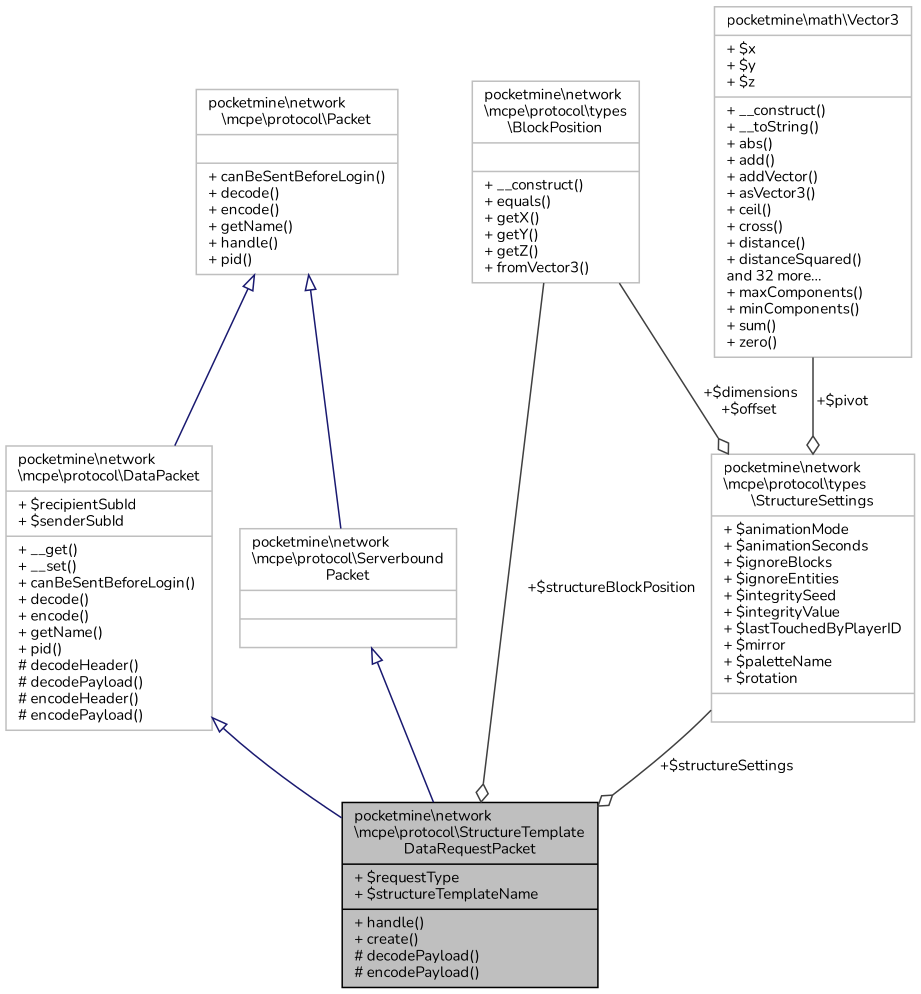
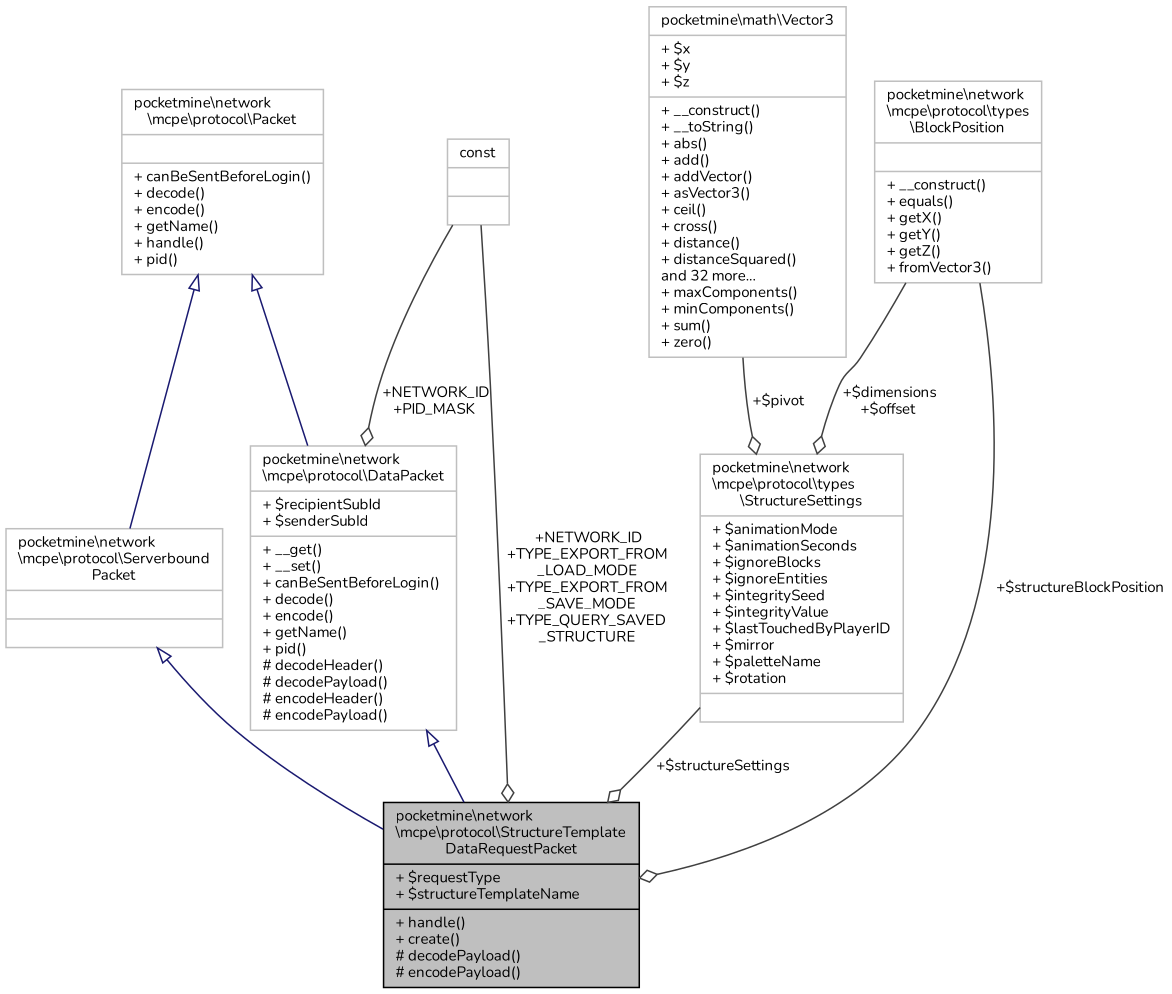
none -> (478, 182)
